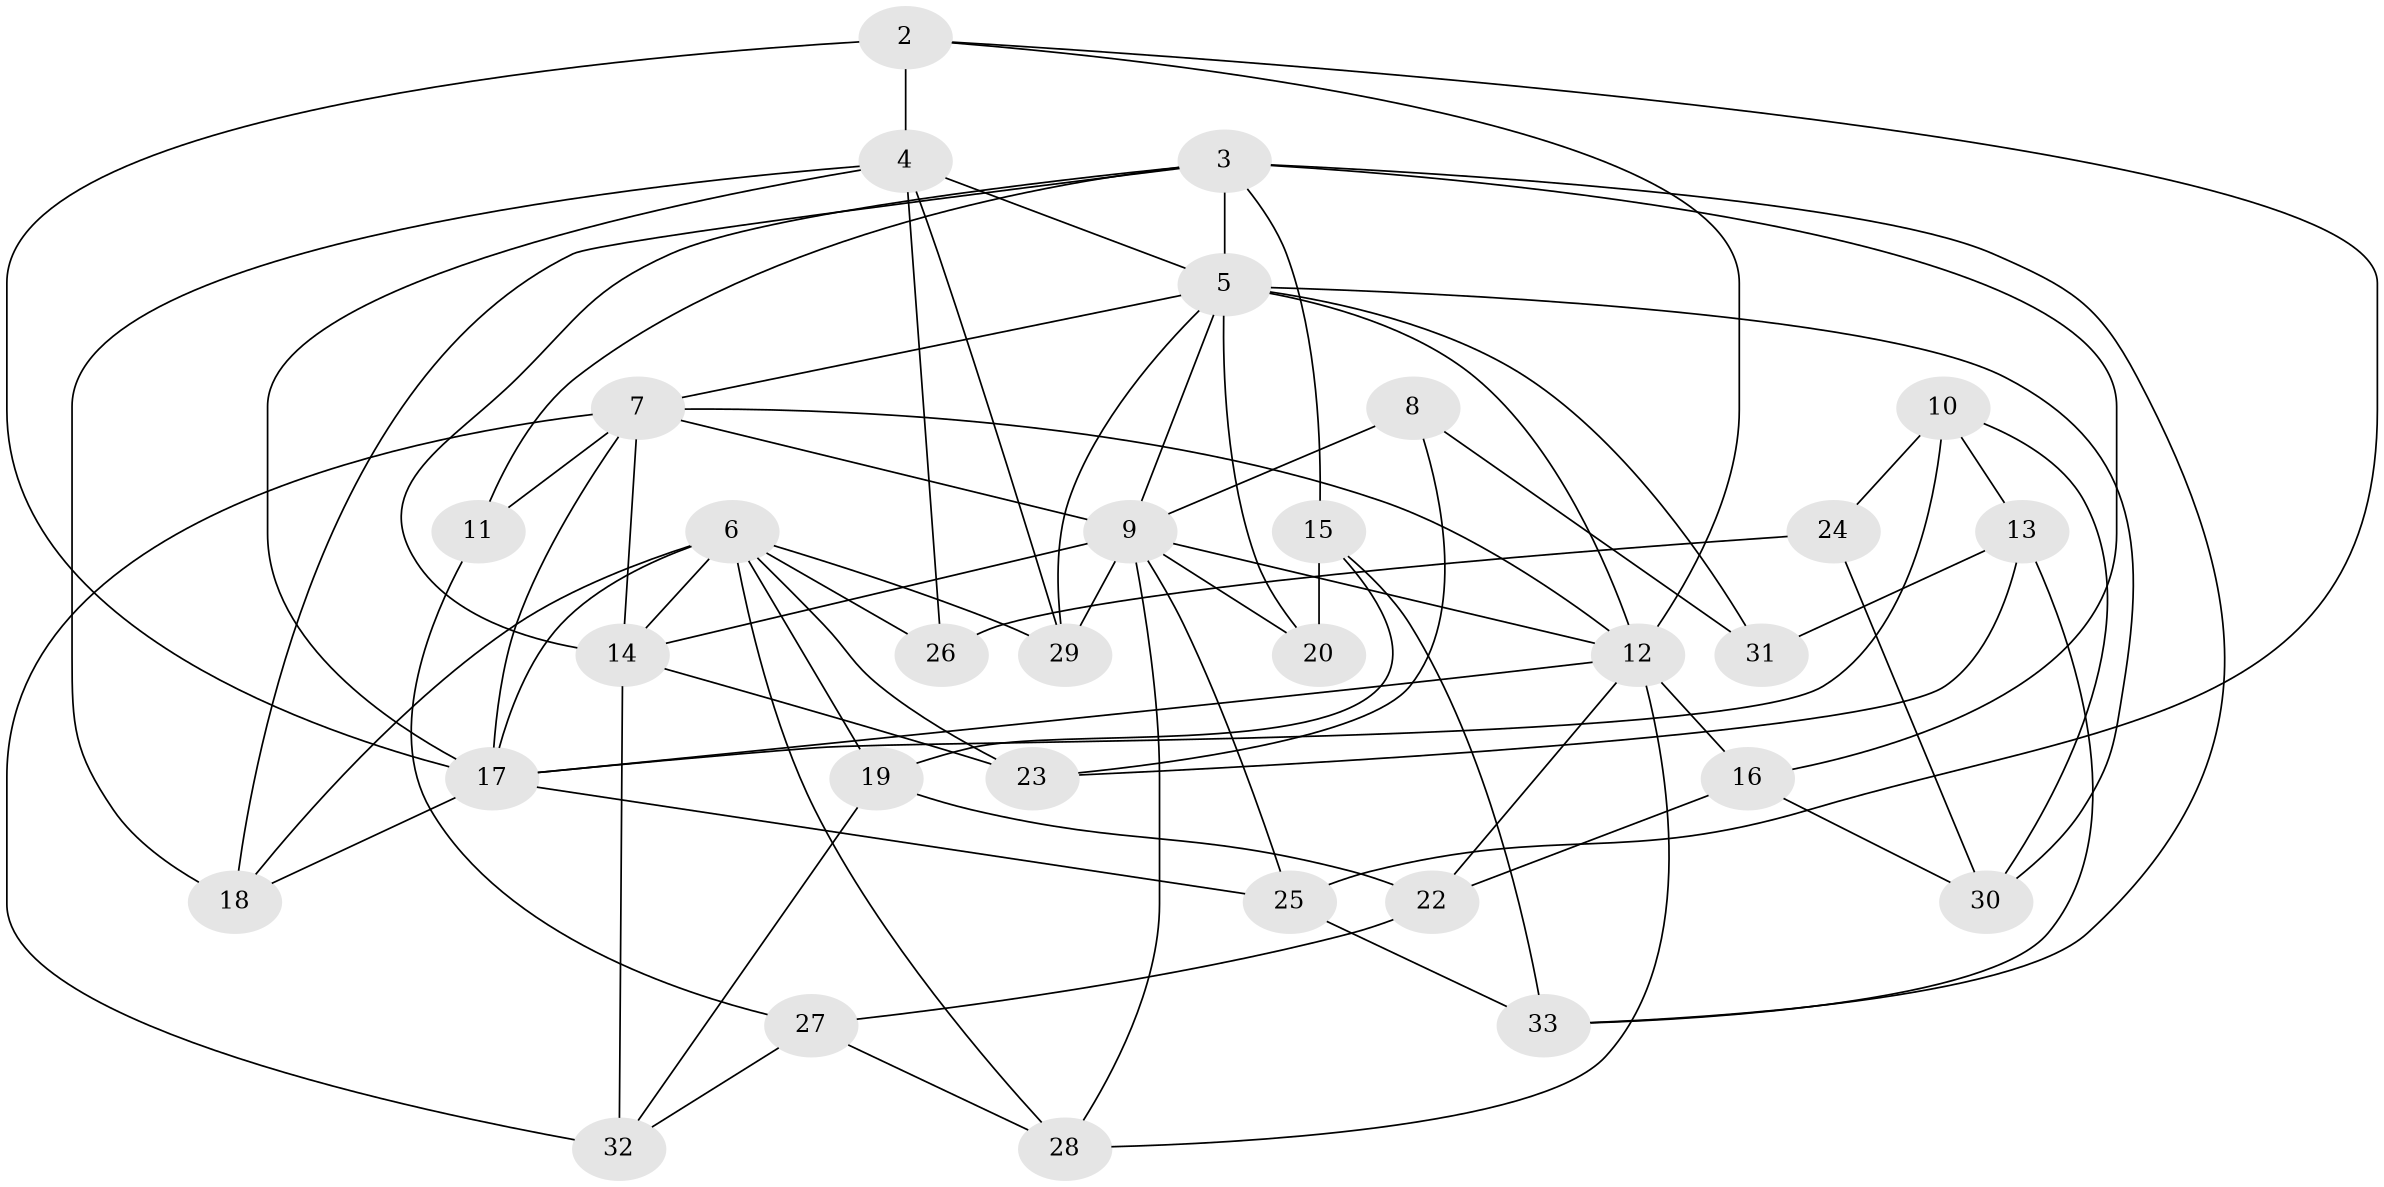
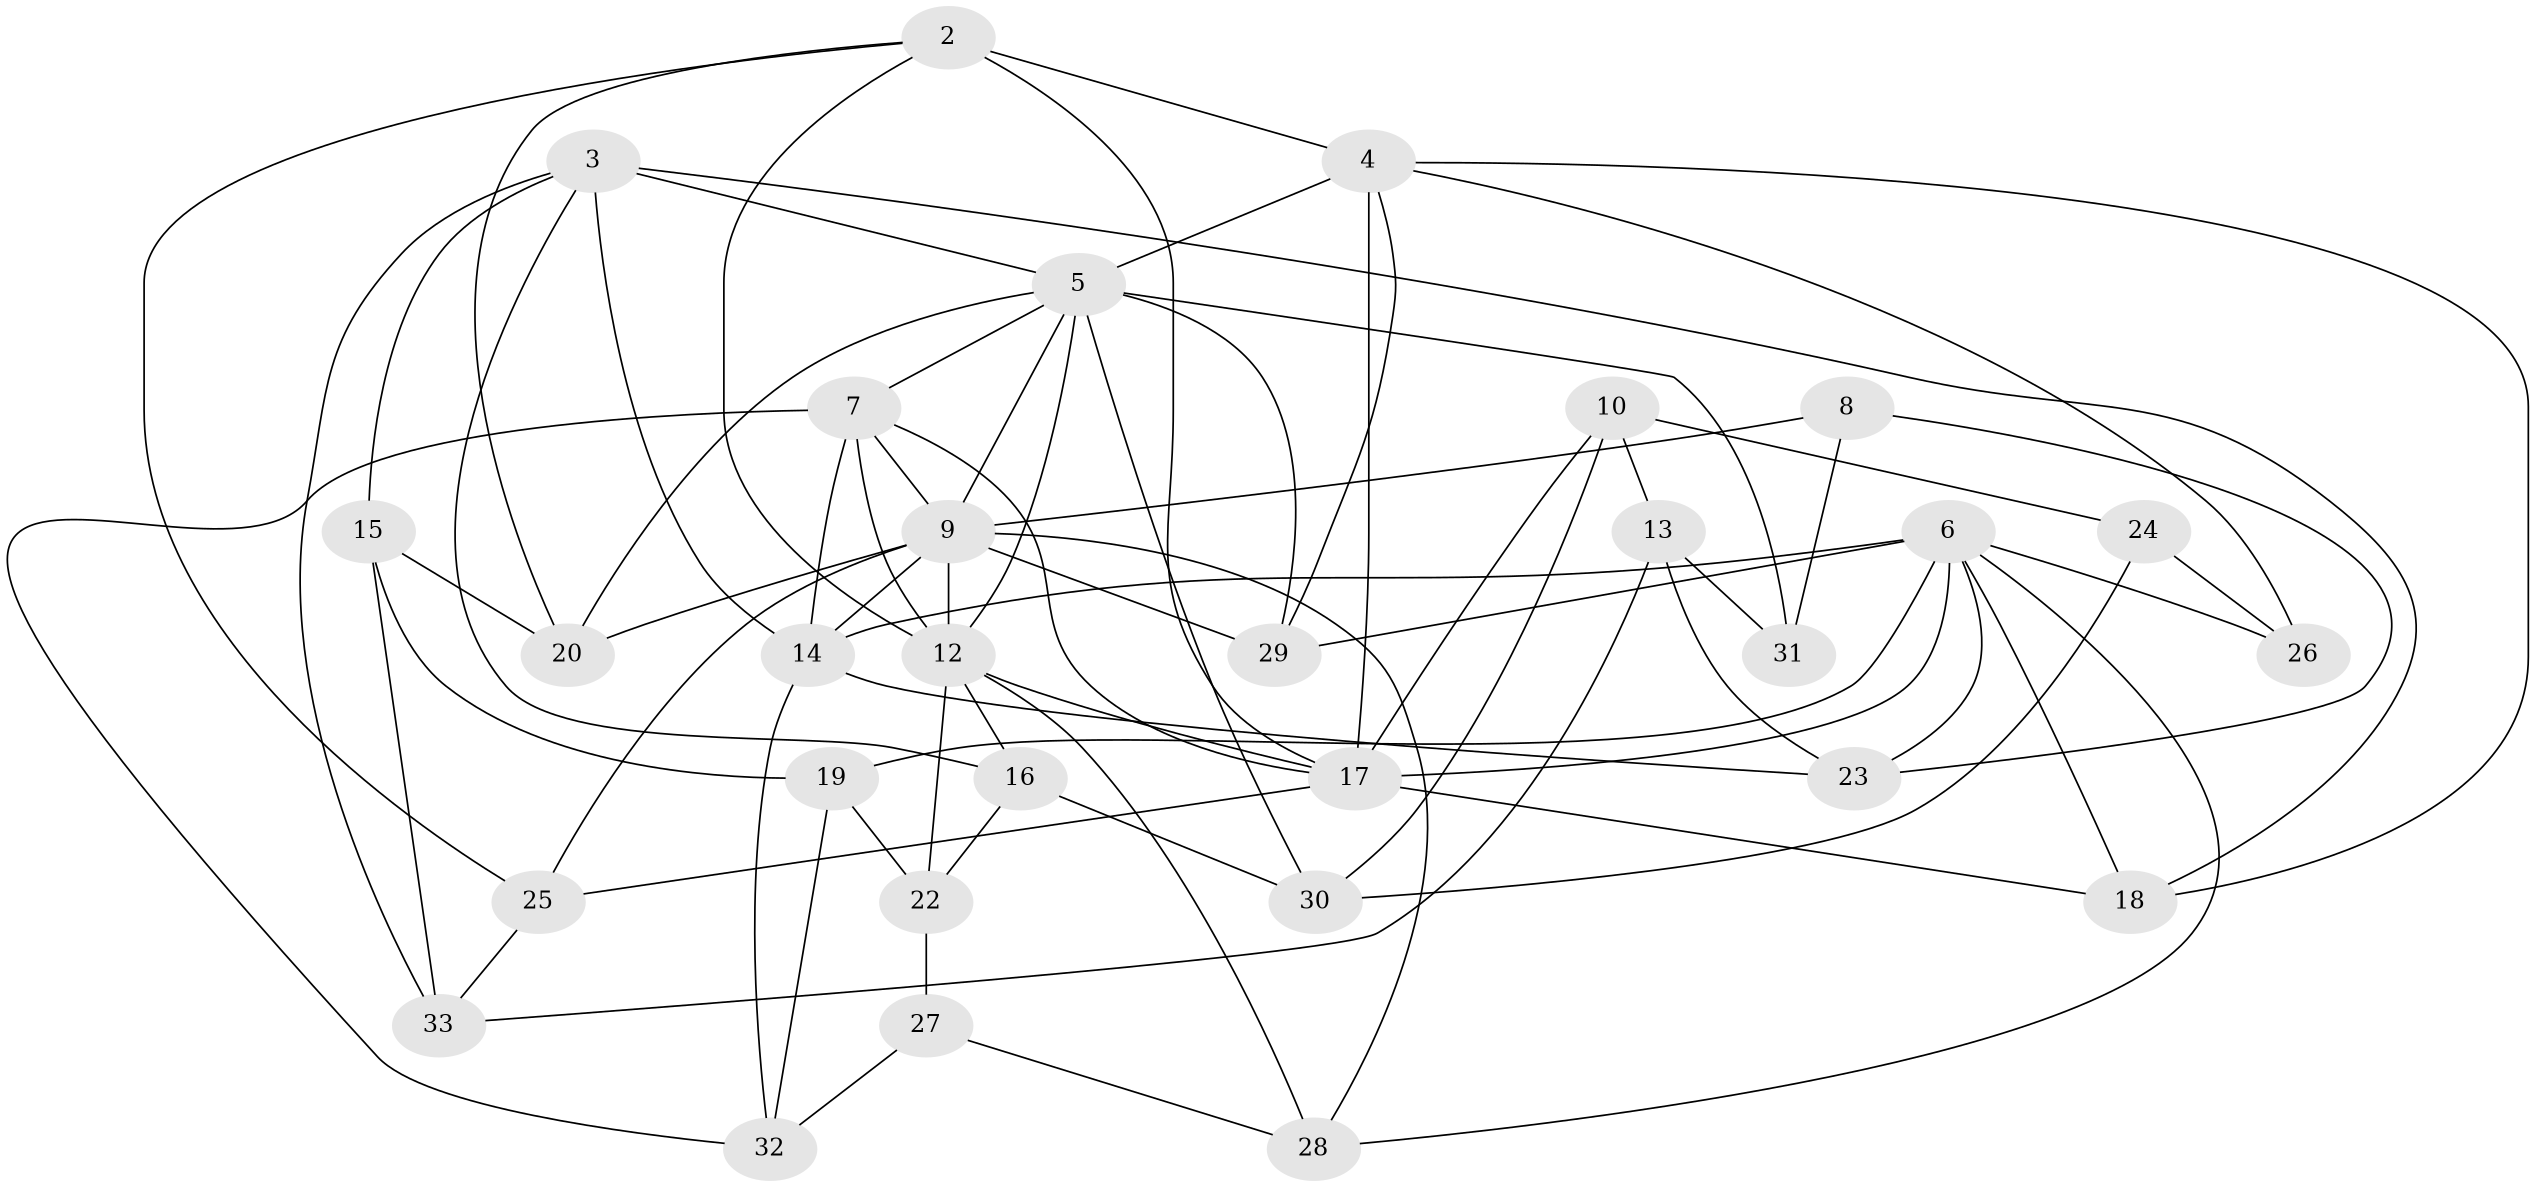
none -> (510, 168)
(479, 532) -> none
